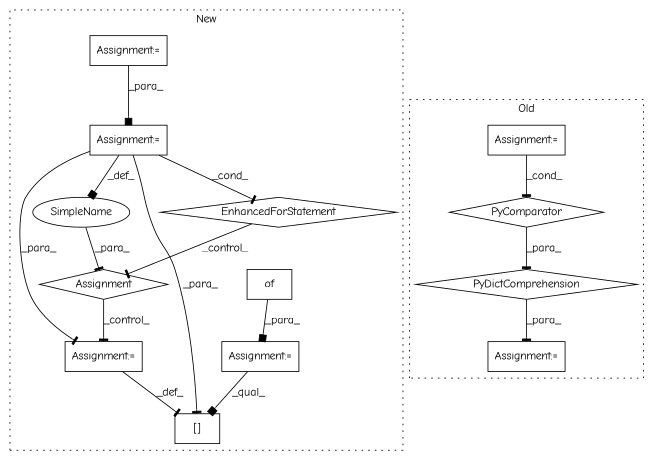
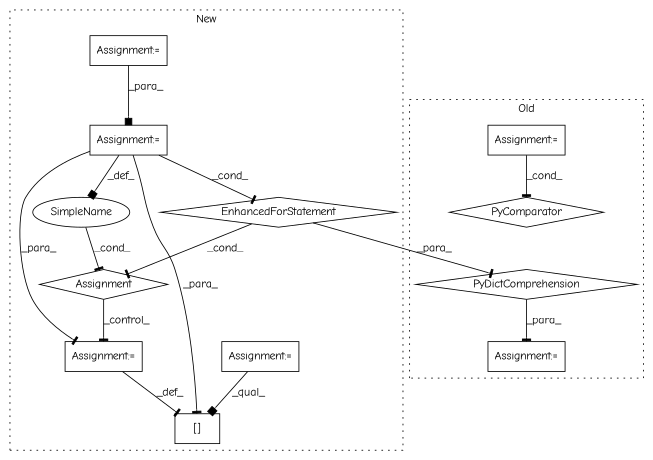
(527, 246) -> (396, 247)
(112, 248) -> (112, 248)
(225, 248) -> (225, 248)
(269, 284) -> none
